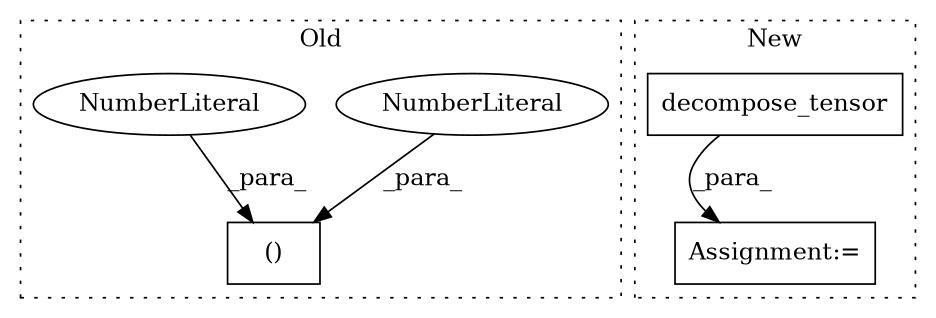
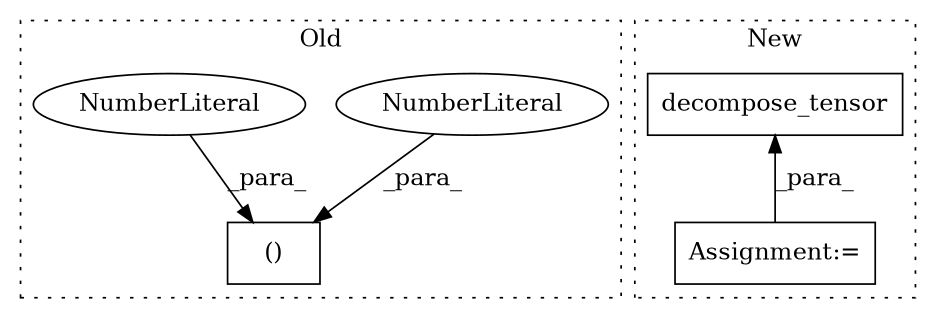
(691, 170) -> (775, 187)
